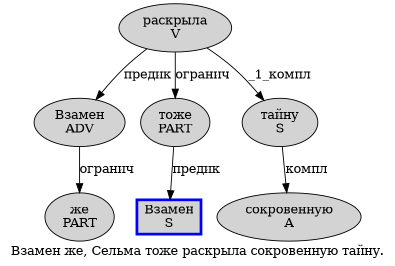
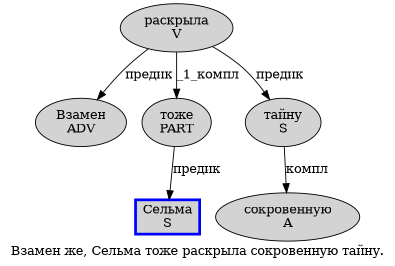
(203, 75) -> (208, 75)
(280, 75) -> (280, 75)
(80, 217) -> none
(169, 217) -> (168, 217)
